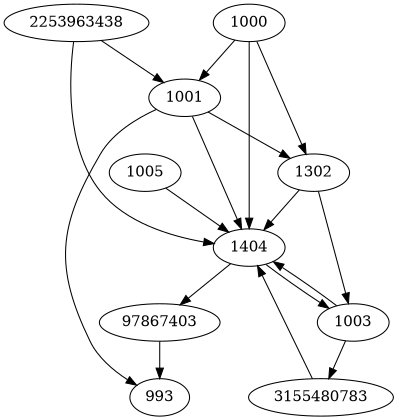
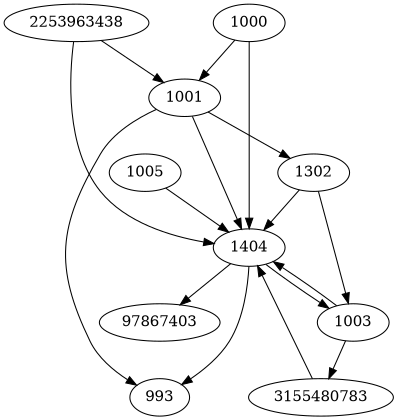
(279, 93) -> none
(160, 355) -> (235, 331)
